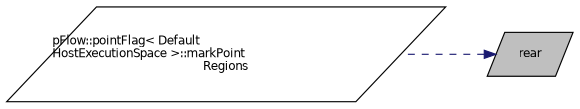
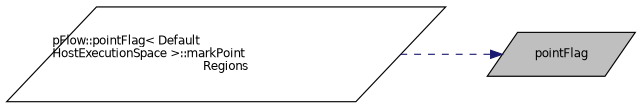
(530, 54) -> (561, 54)
